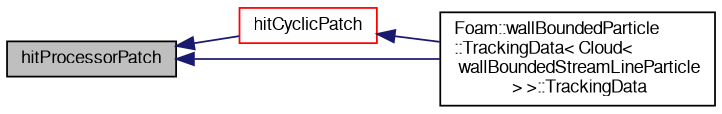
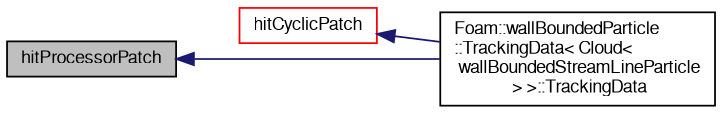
(217, 40) -> none
